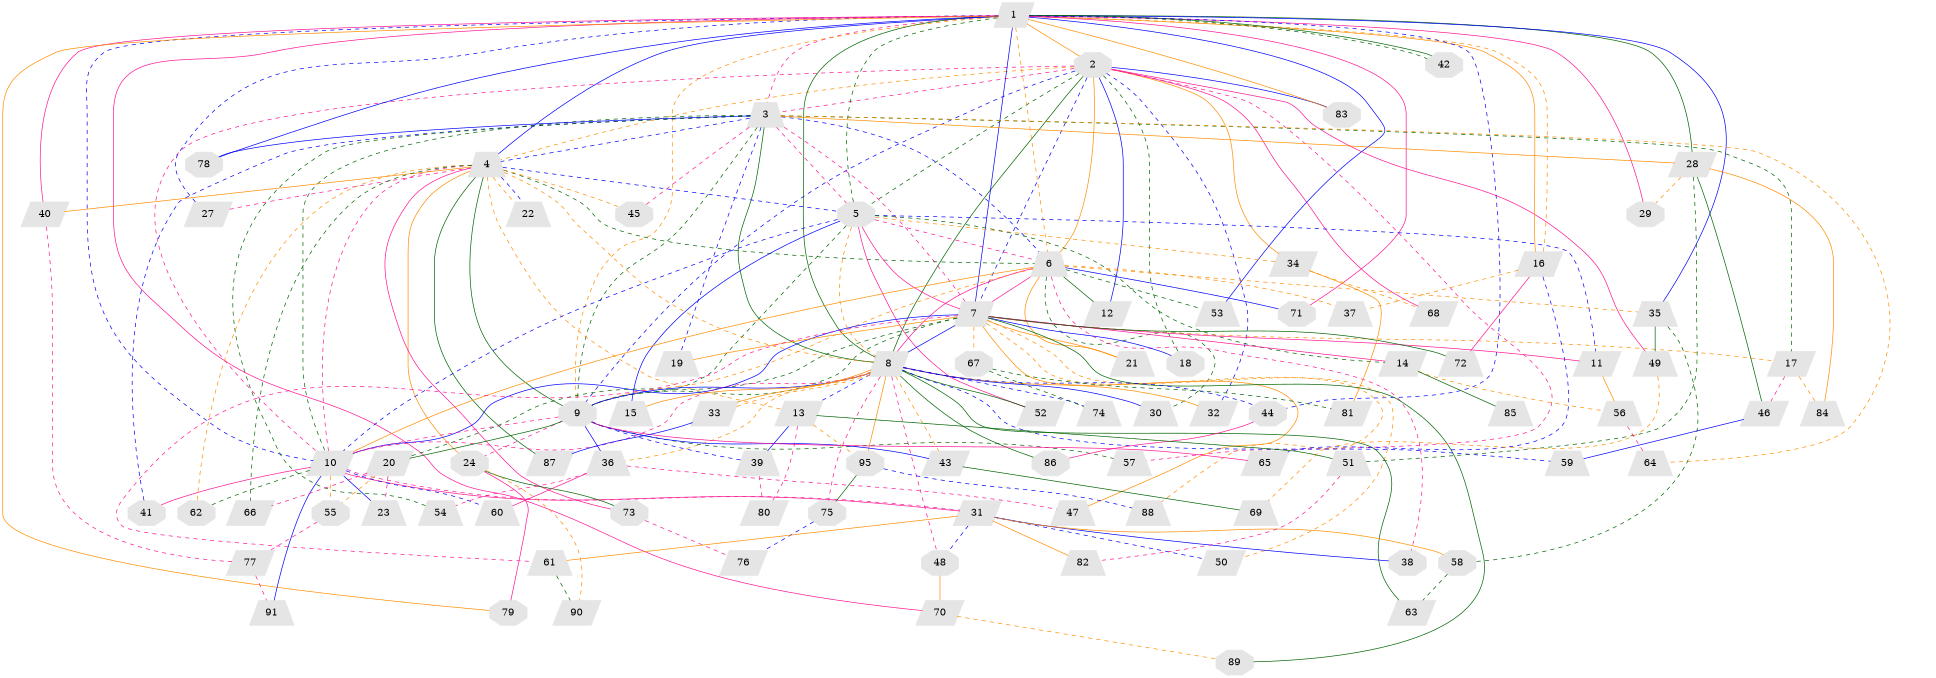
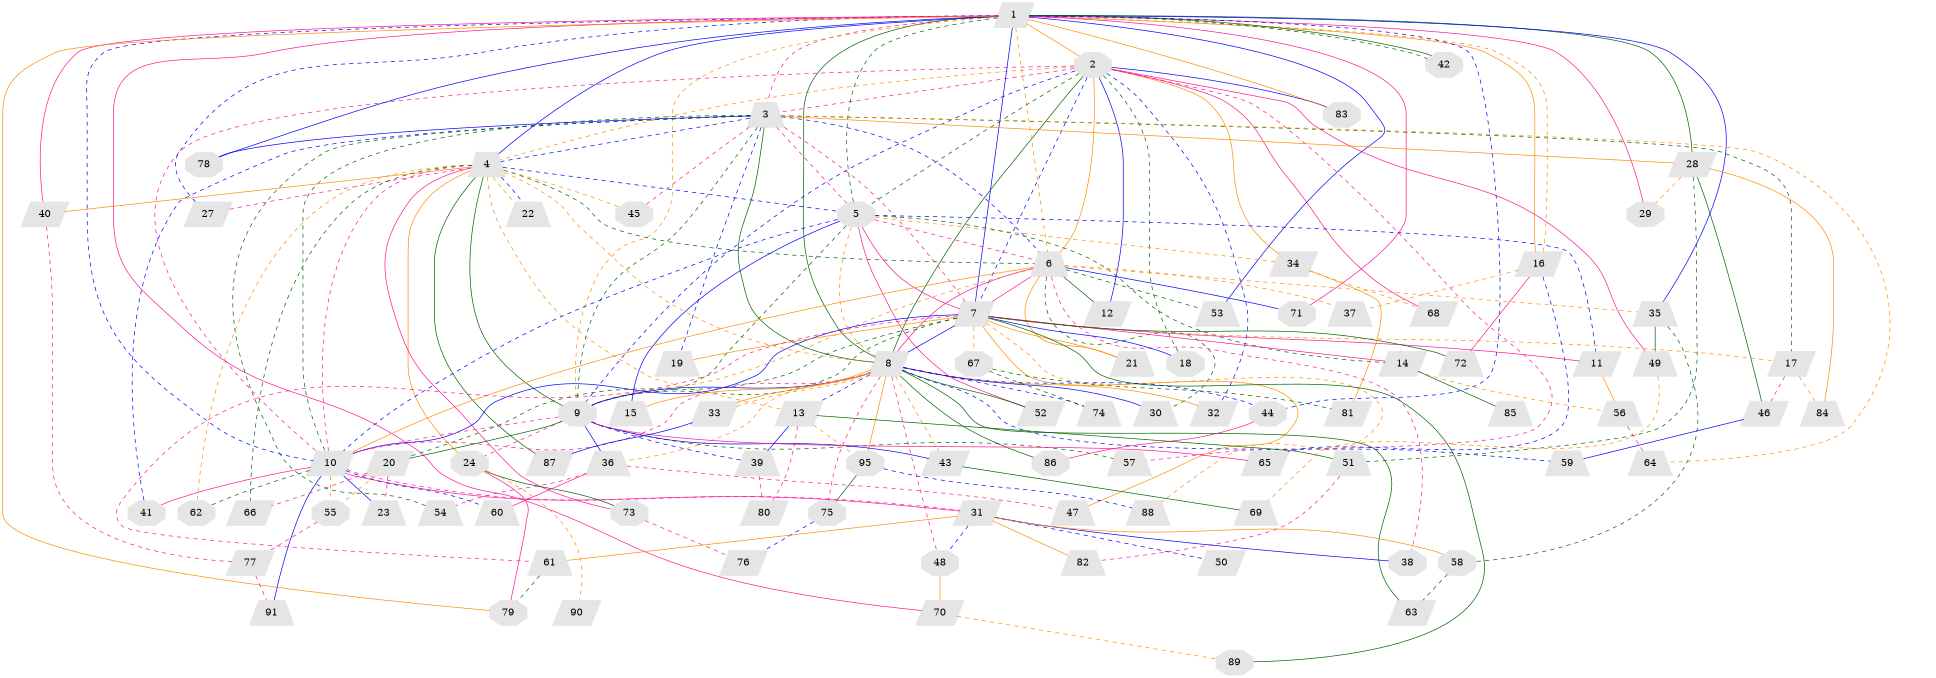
(1392, 408) -> none
(563, 588) -> (529, 588)
